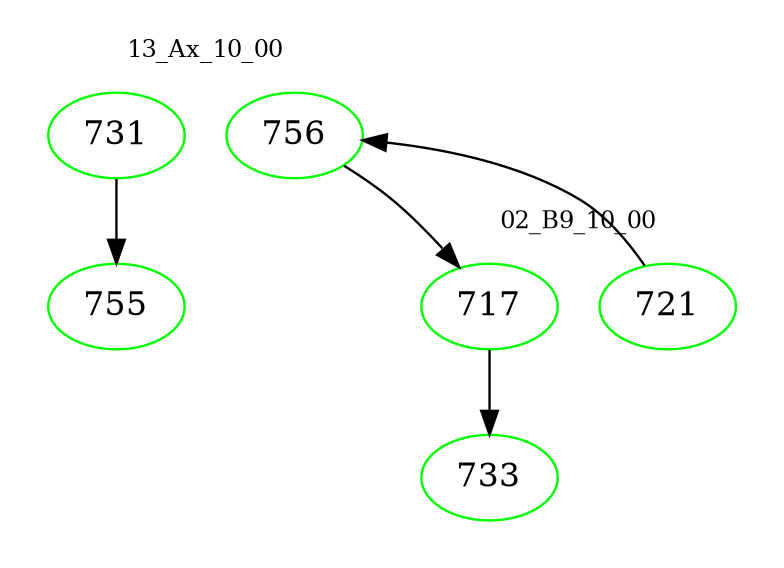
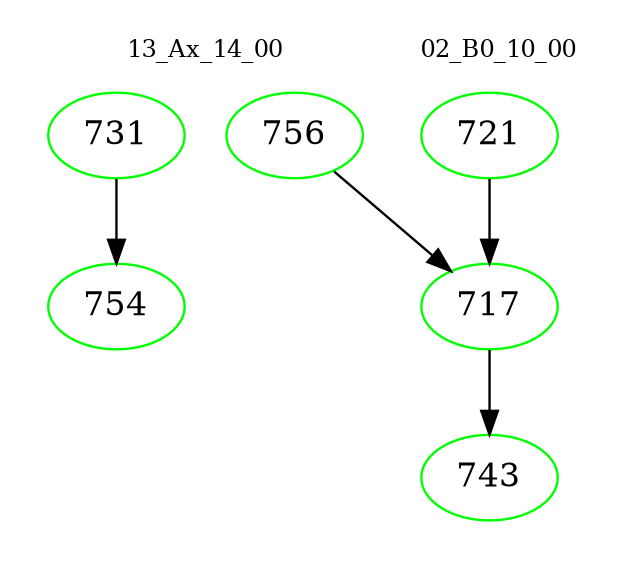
(206, 51) -> (206, 51)
(531, 176) -> (490, 209)
(579, 222) -> (499, 51)
(116, 307) -> (116, 307)
(490, 478) -> (490, 478)
